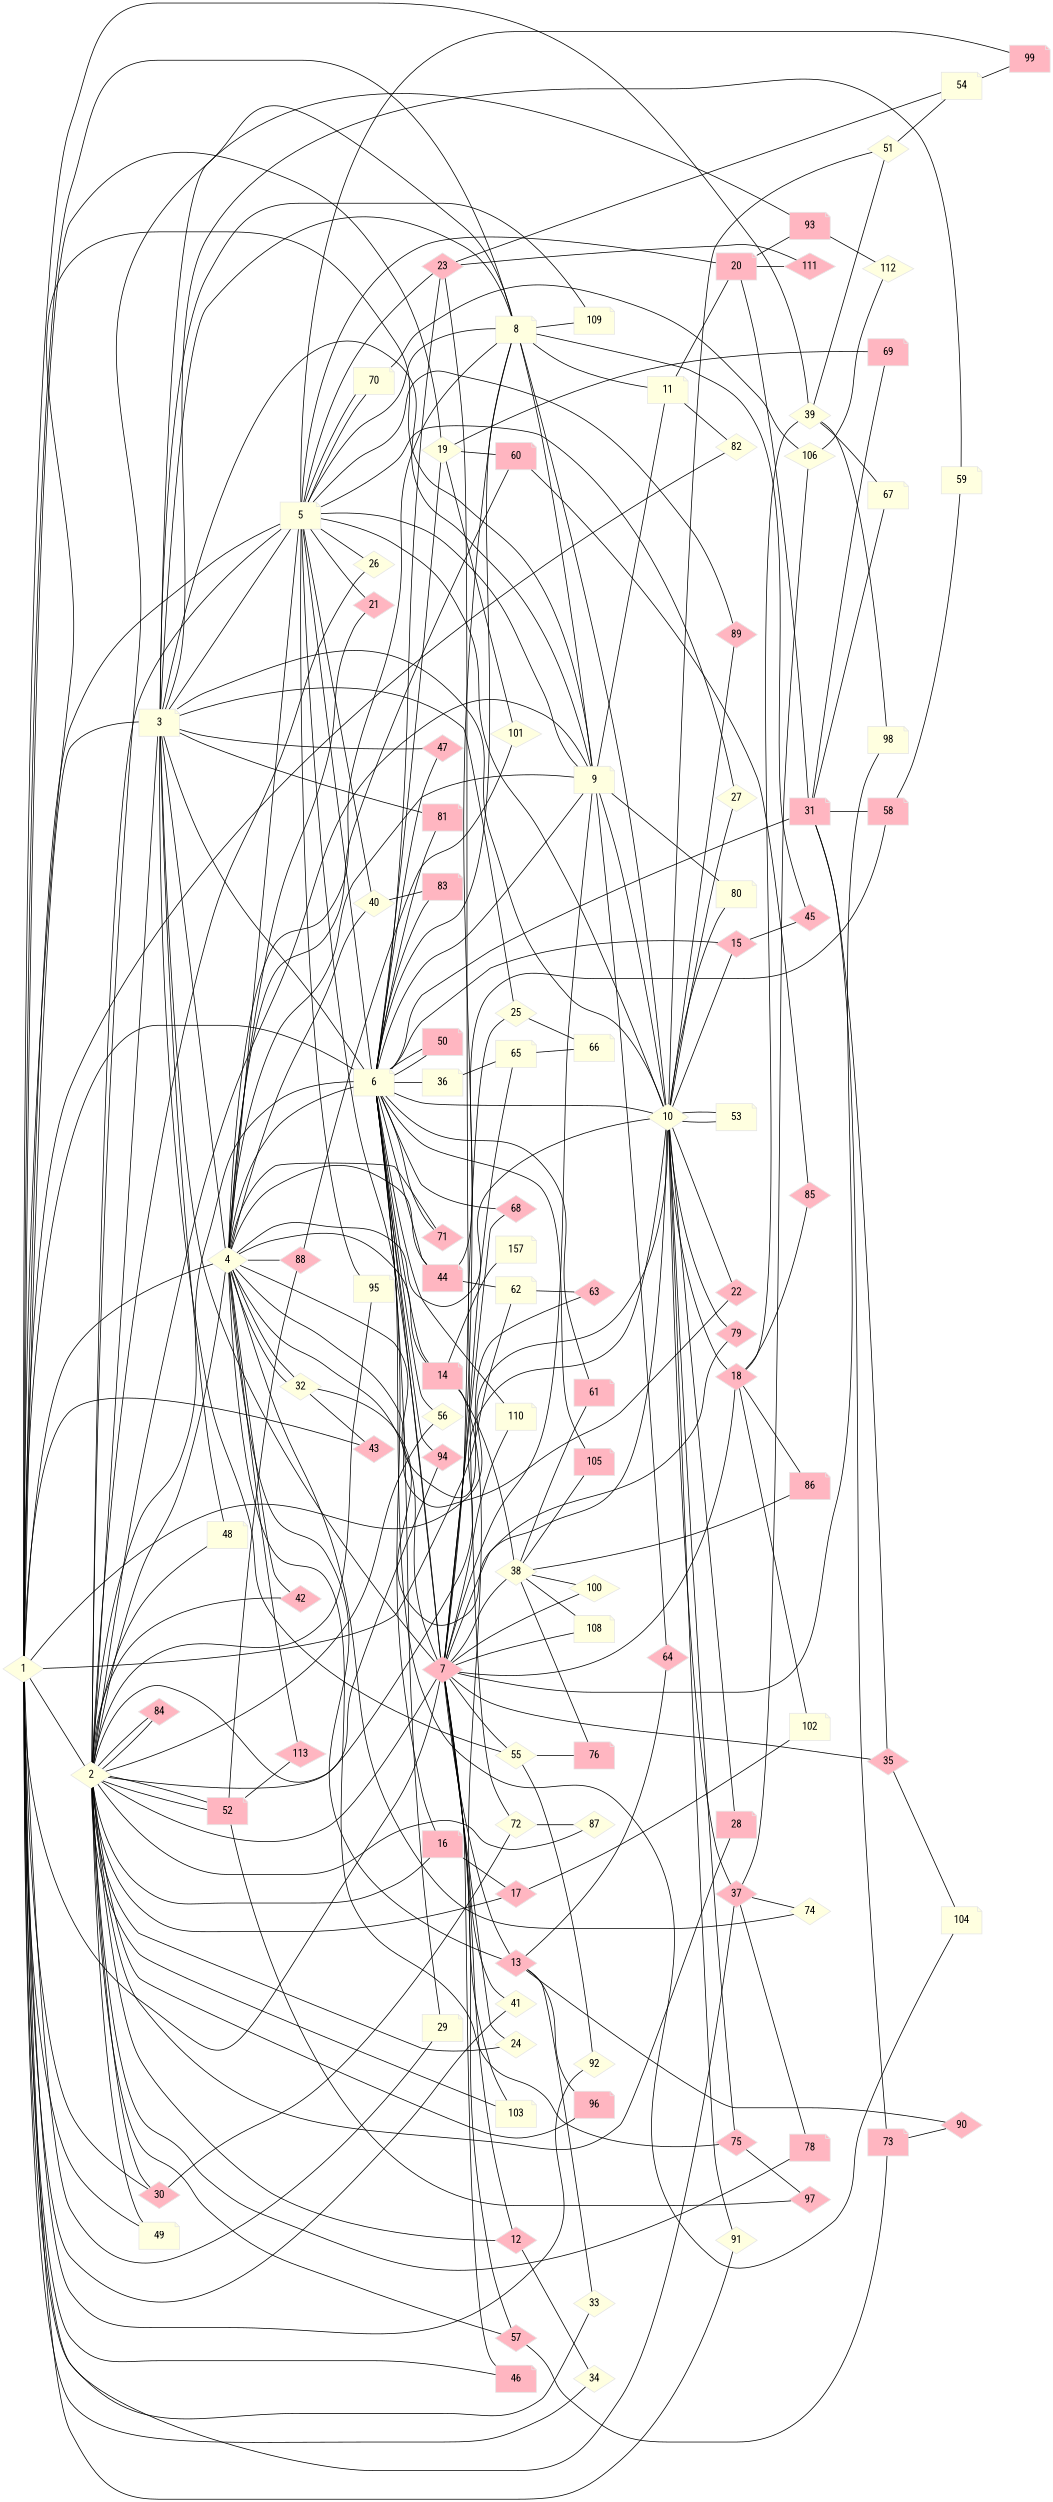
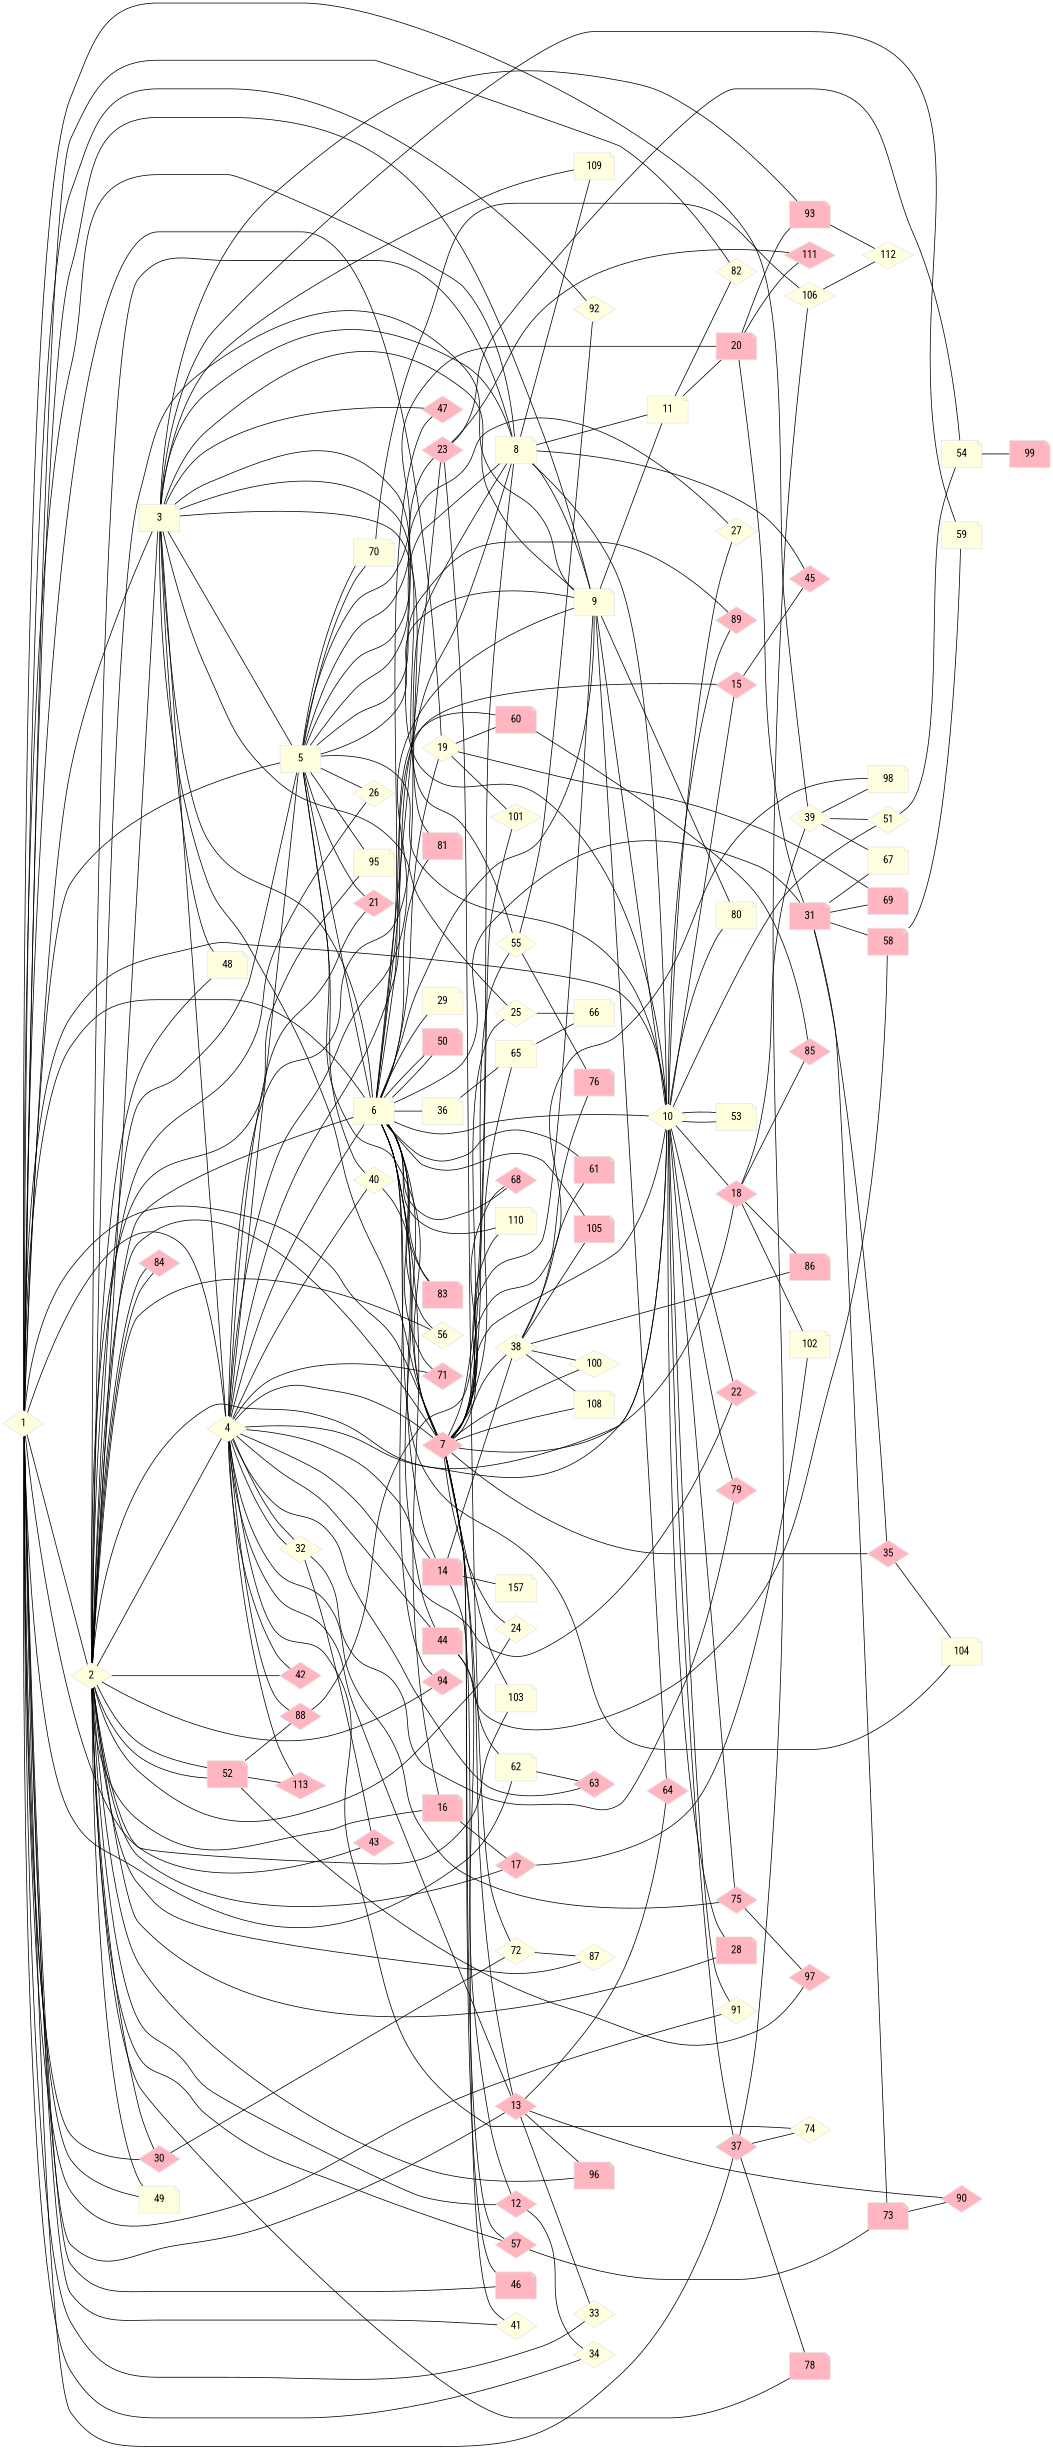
(481, 40) -> none
(62, 2179) -> (88, 2256)
